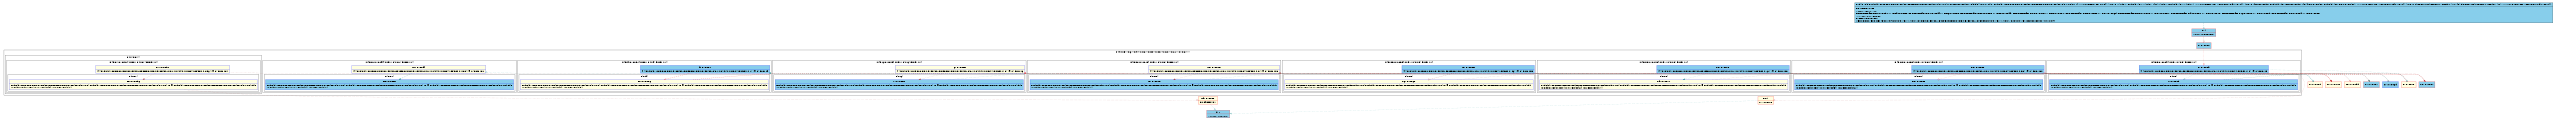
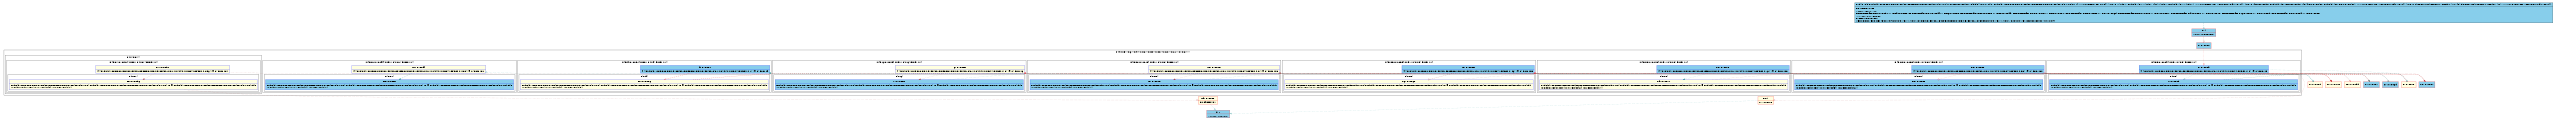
none -> (1954, 73)
(2390, 85) -> (2390, 85)
